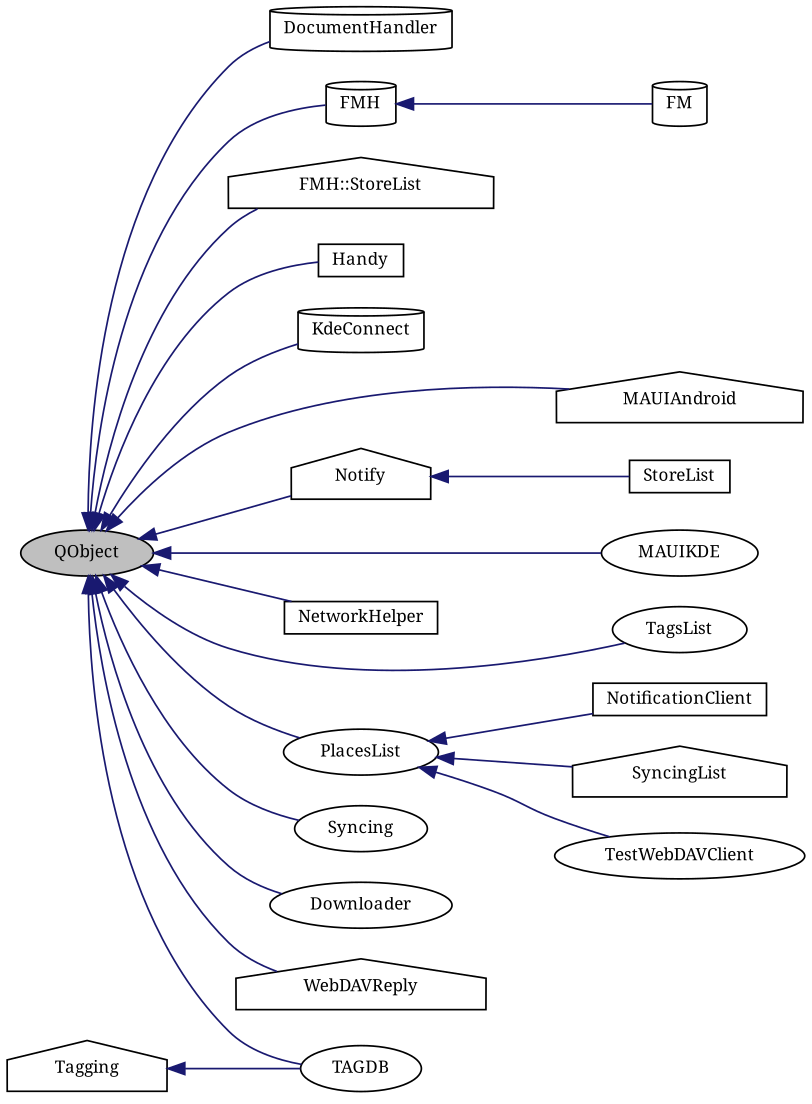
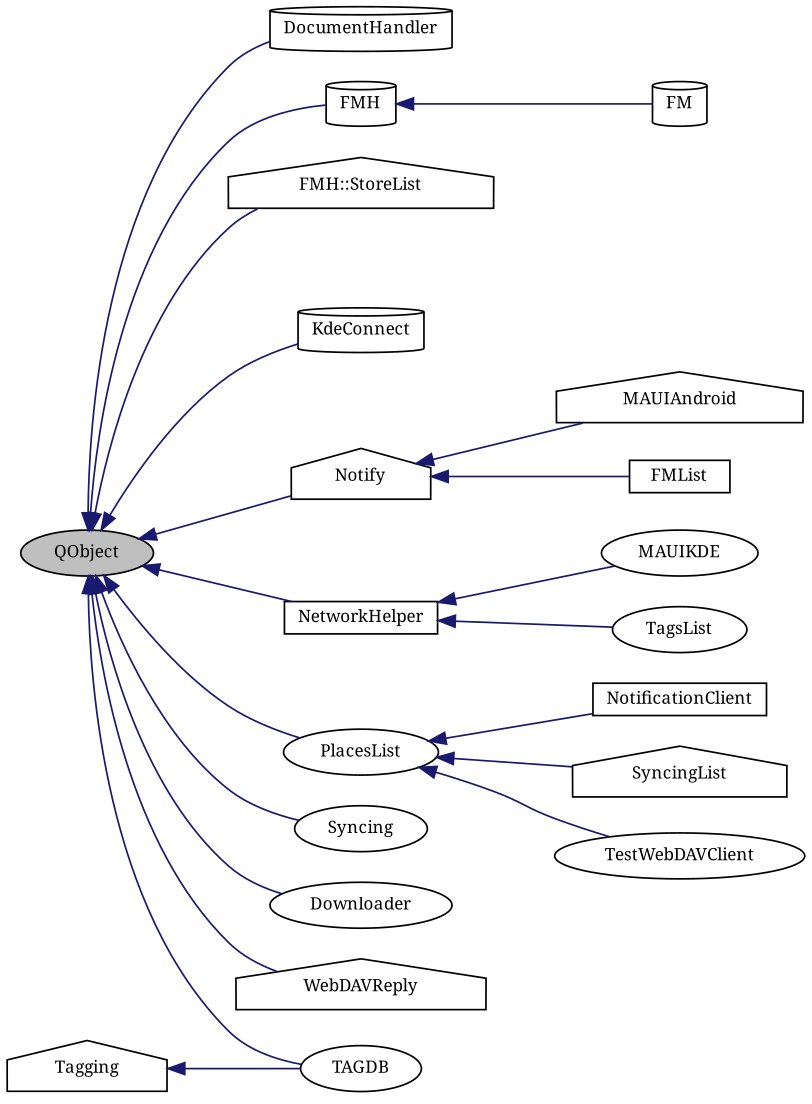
(361, 260) -> none
(327, 403) -> (508, 441)
(680, 476) -> (680, 476)
(386, 553) -> (535, 582)
(366, 669) -> (534, 624)
